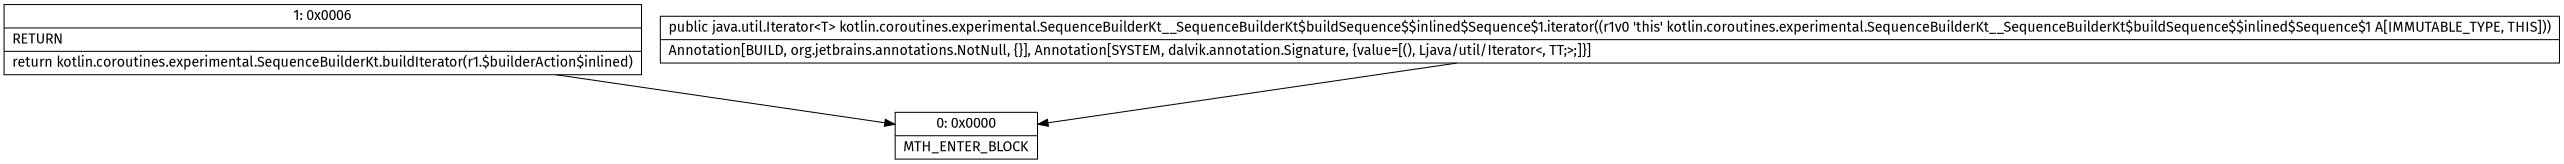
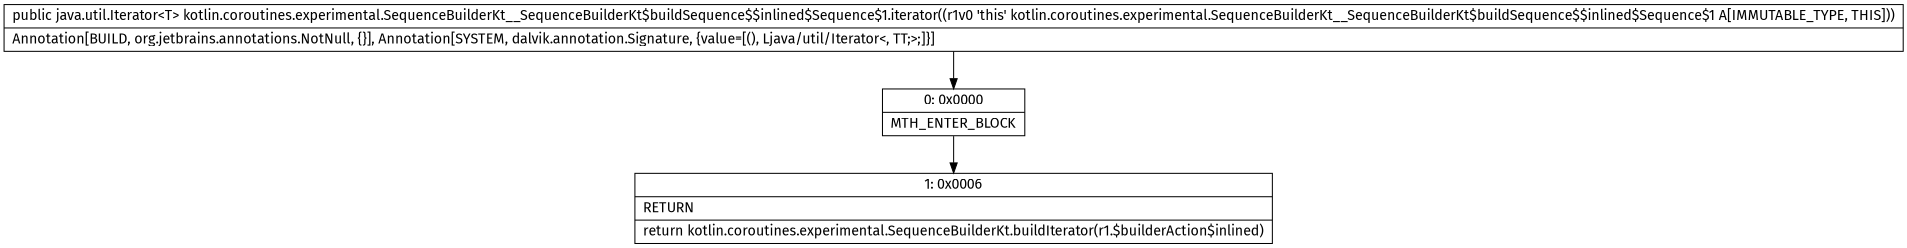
(720, 99) -> (954, 149)
